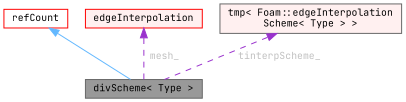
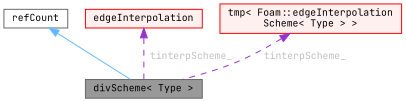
(36, 19) -> (36, 19)
(311, 19) -> (311, 19)
(162, 56) -> (189, 56)
